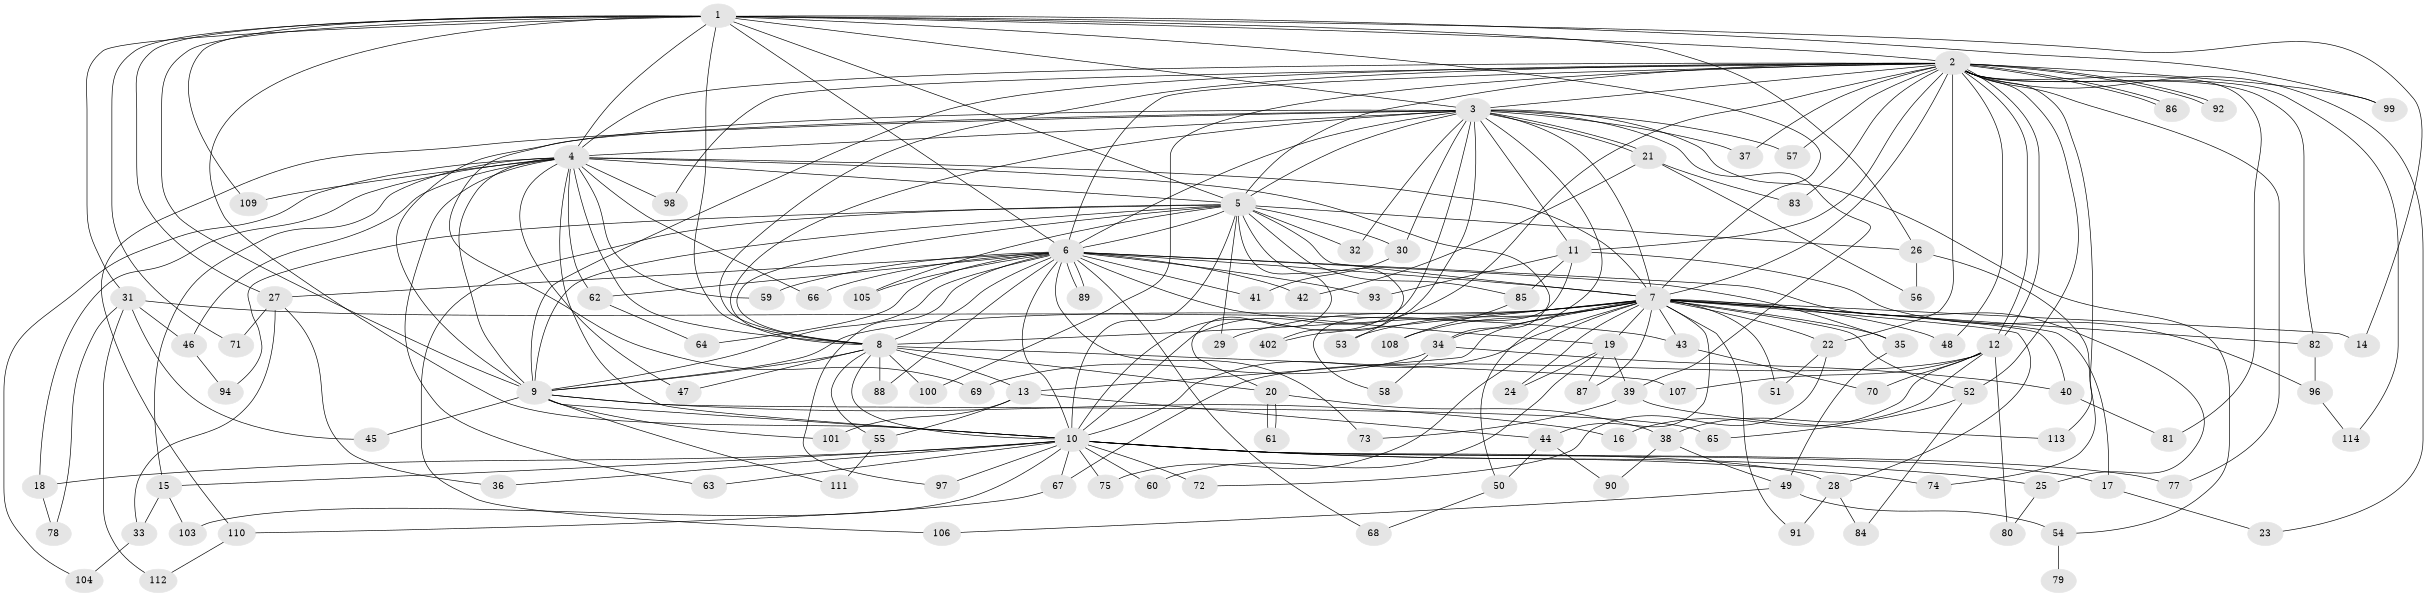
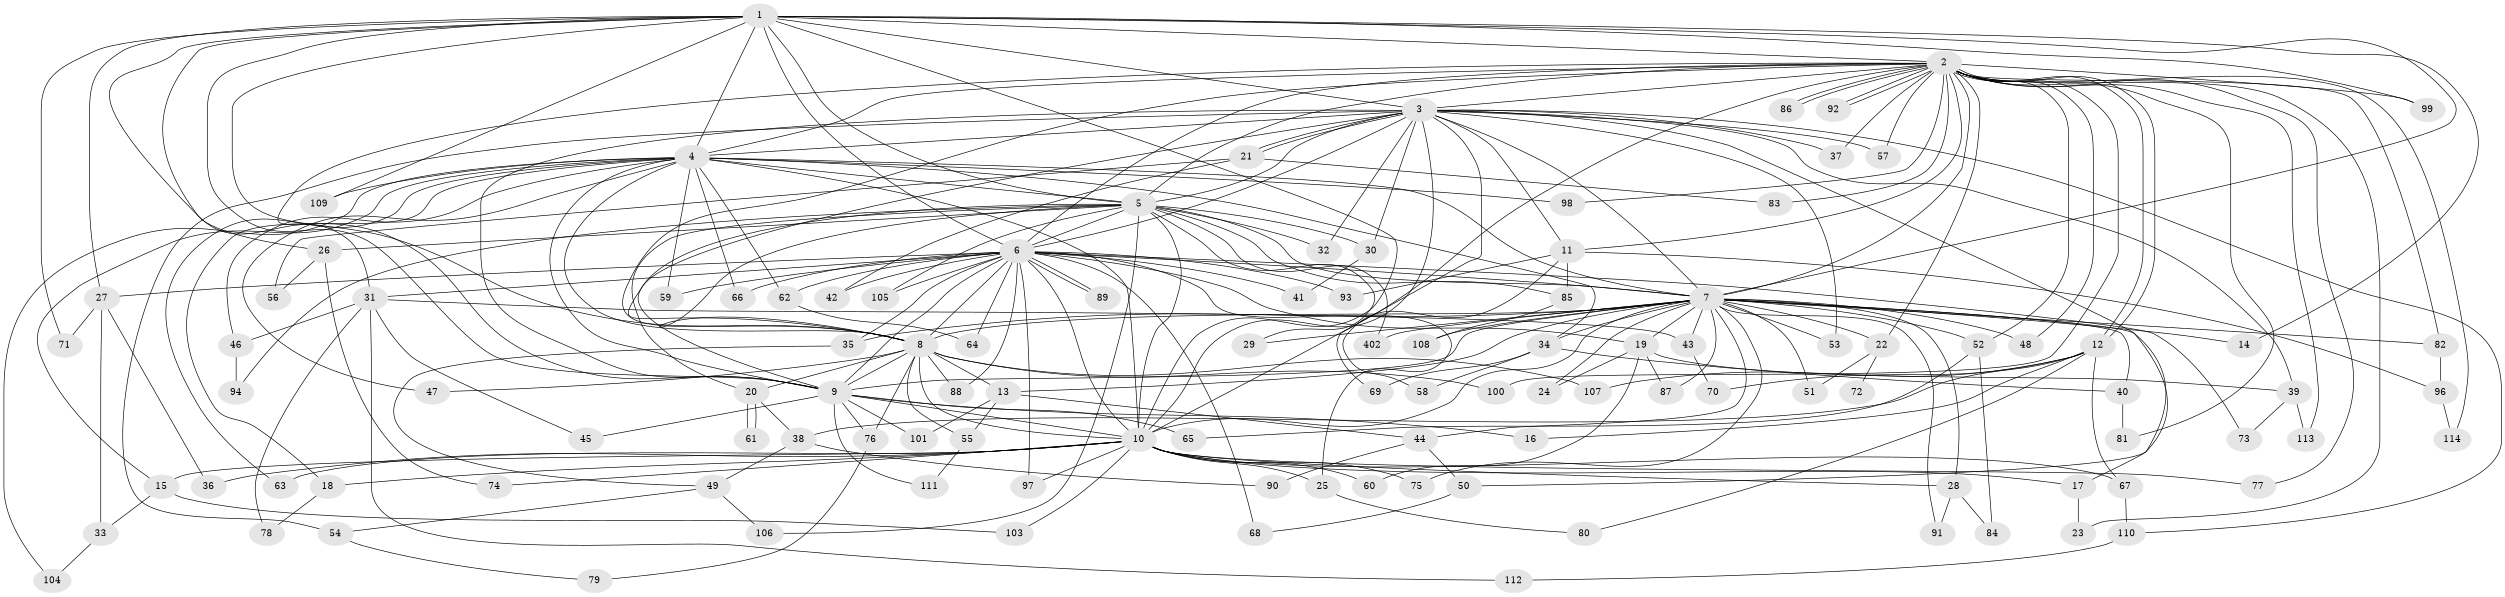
none -> (694, 275)
none -> (871, 440)
(1137, 461) -> none
